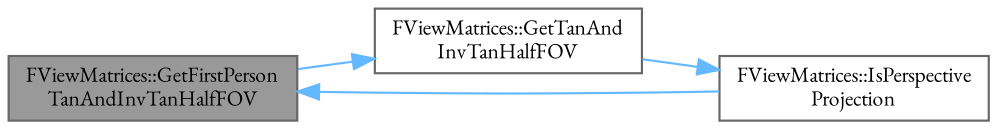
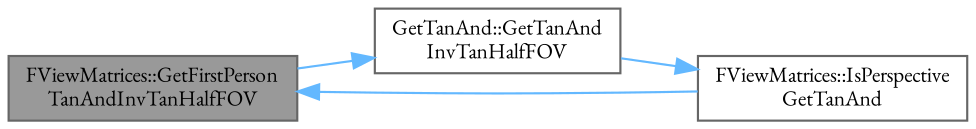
(508, 41) -> (498, 41)
(854, 88) -> (833, 88)
